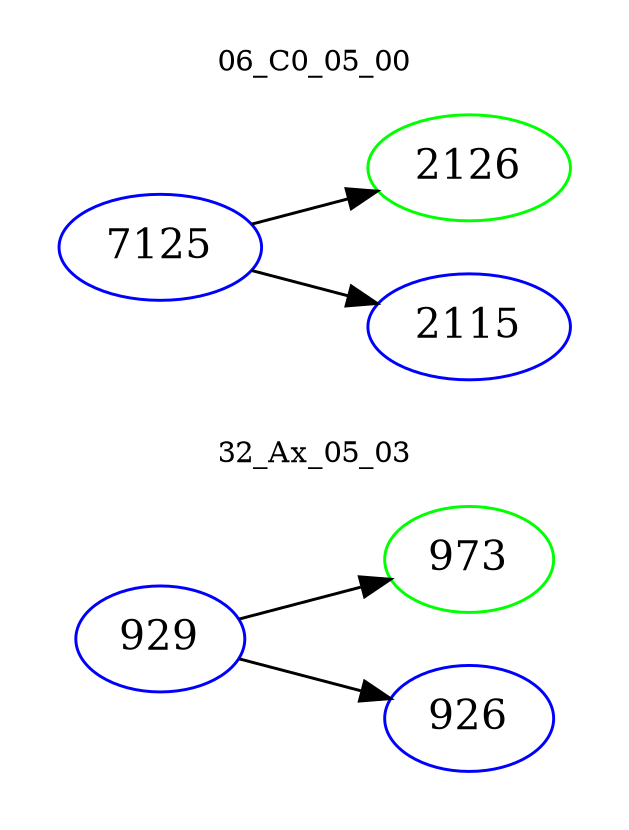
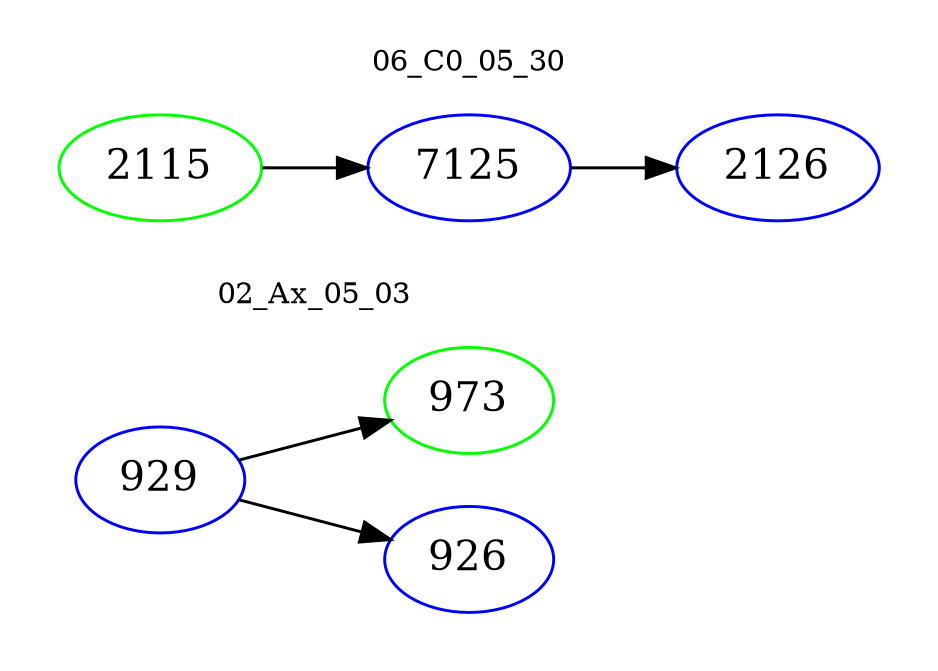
(315, 63) -> (469, 63)
(469, 168) -> (778, 168)
(300, 283) -> (300, 168)
(469, 327) -> (160, 168)
(315, 455) -> (315, 296)
